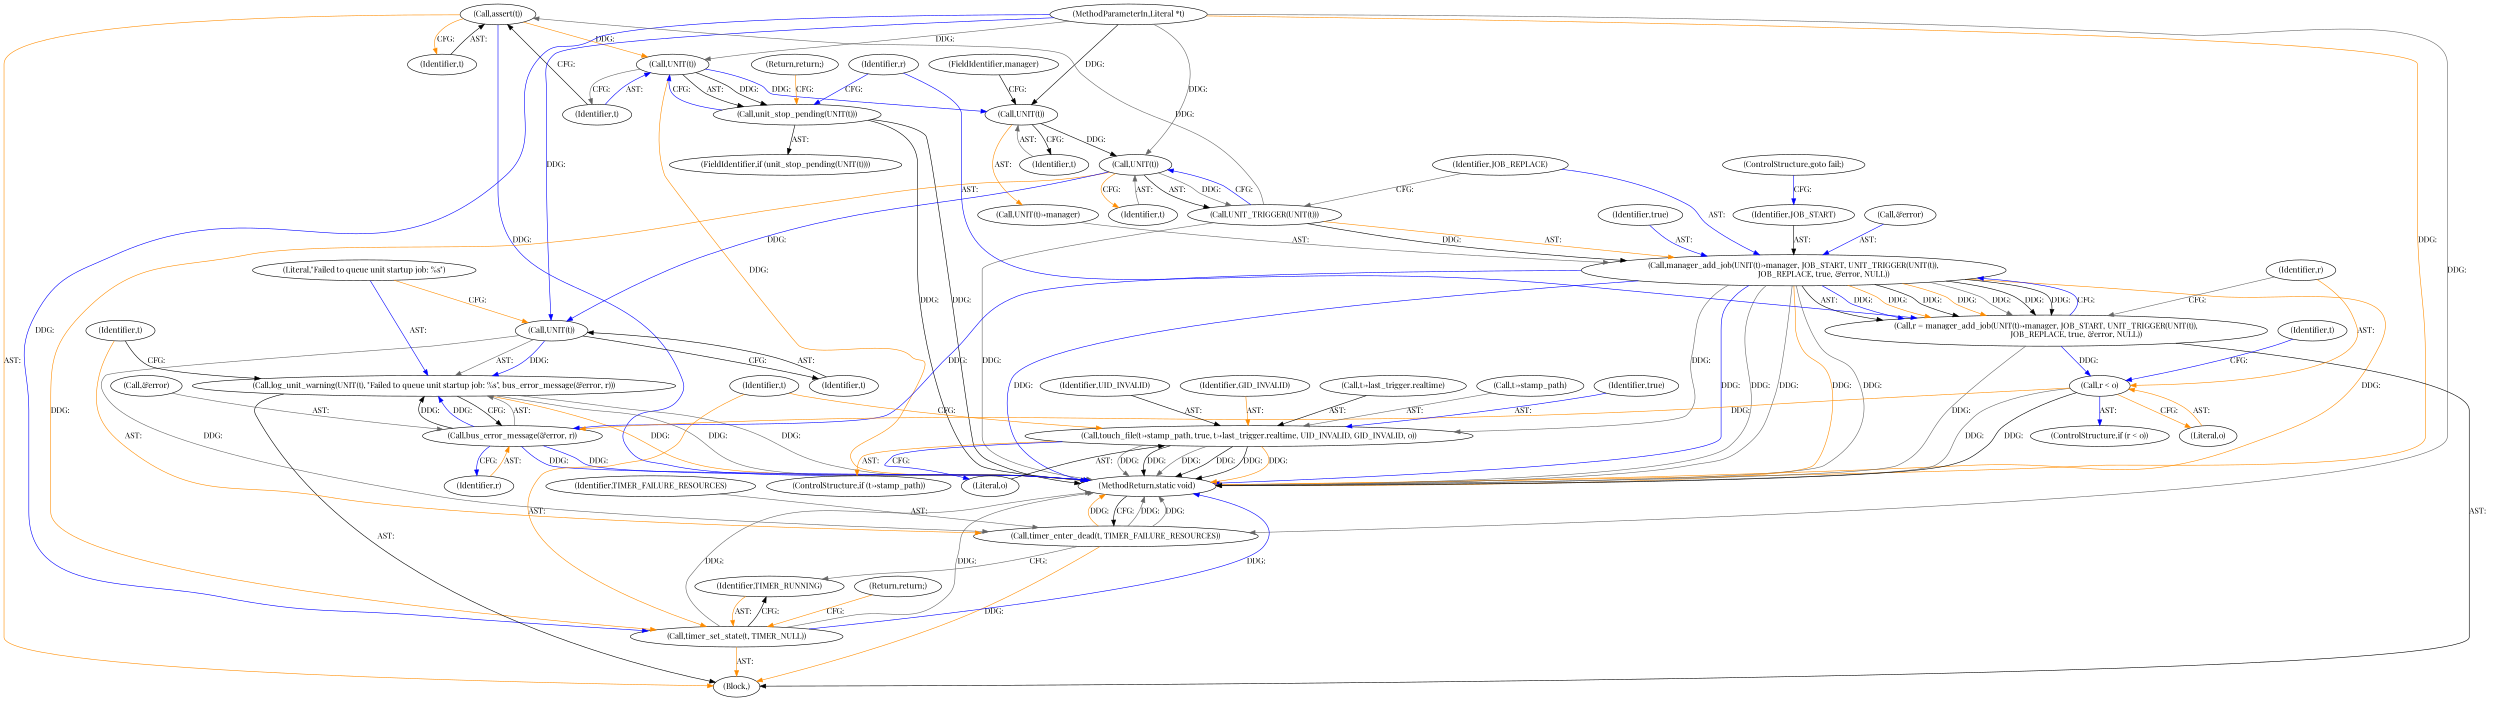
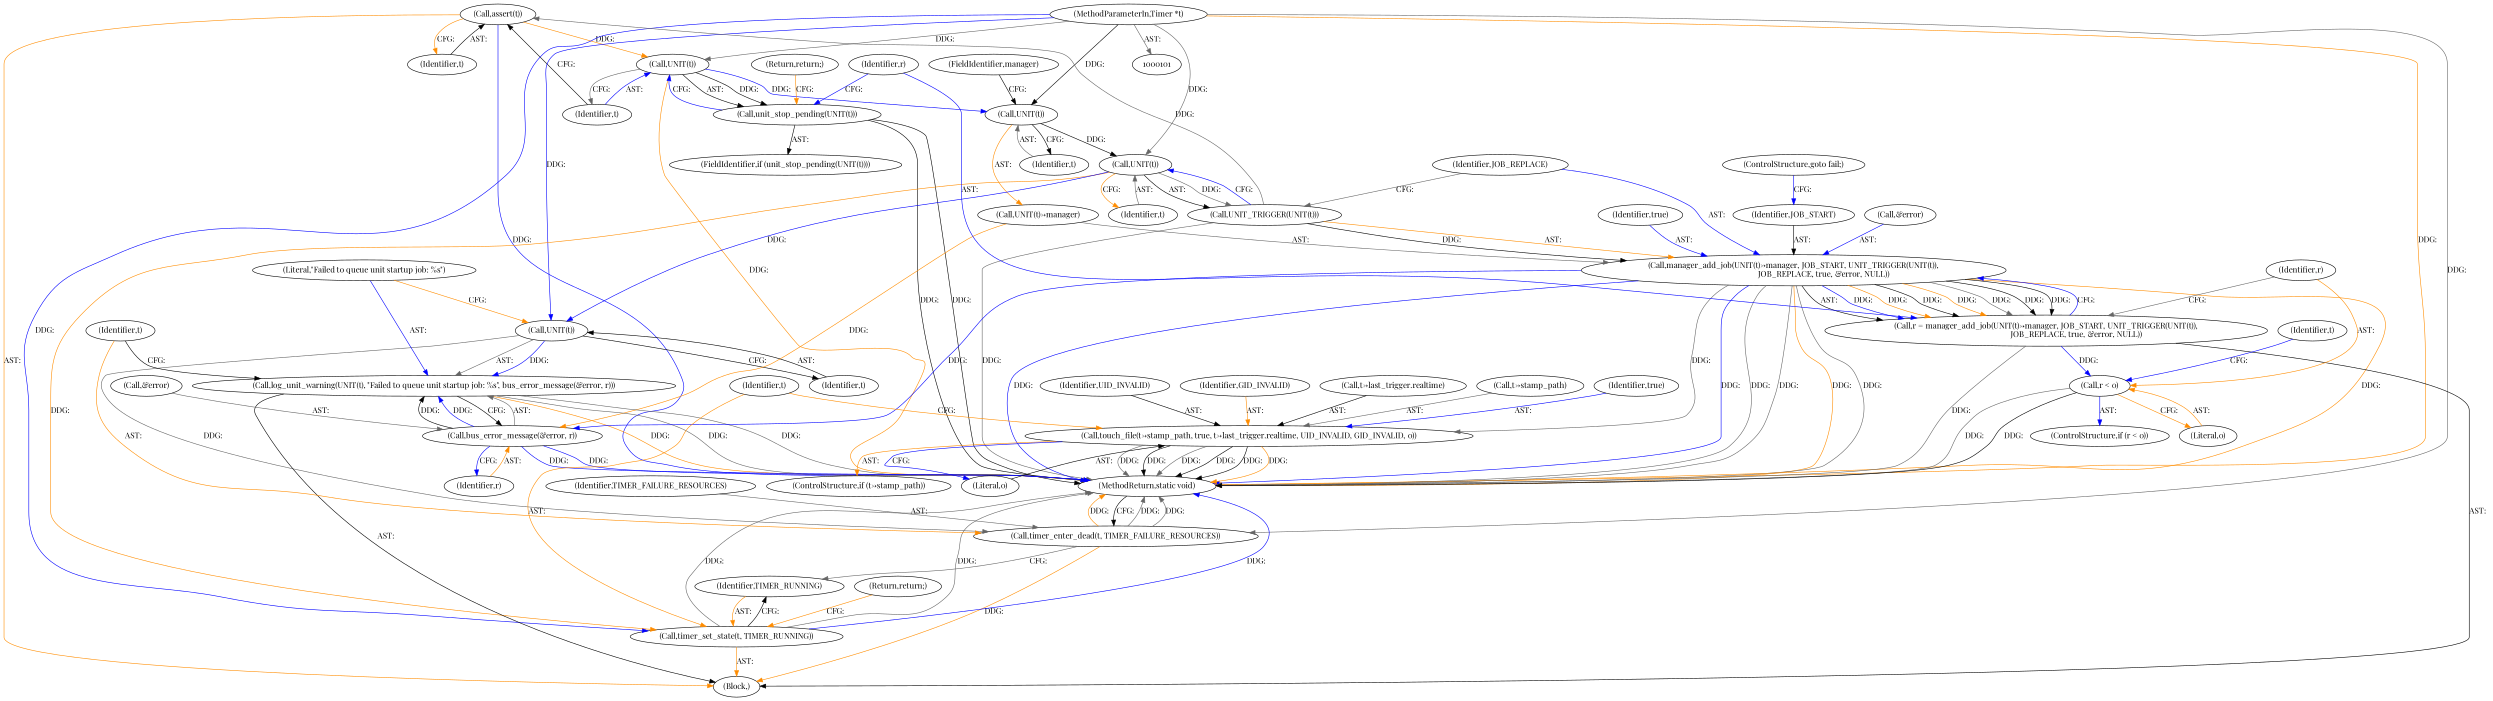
(1129, 14) -> (1129, 14)
none -> (1157, 65)
(1365, 419) -> (796, 349)
(737, 637) -> (737, 637)
